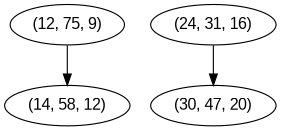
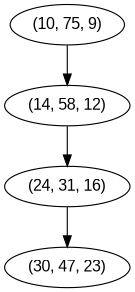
(67, 25) -> (67, 25)
(213, 106) -> (67, 267)
none -> (67, 141)
